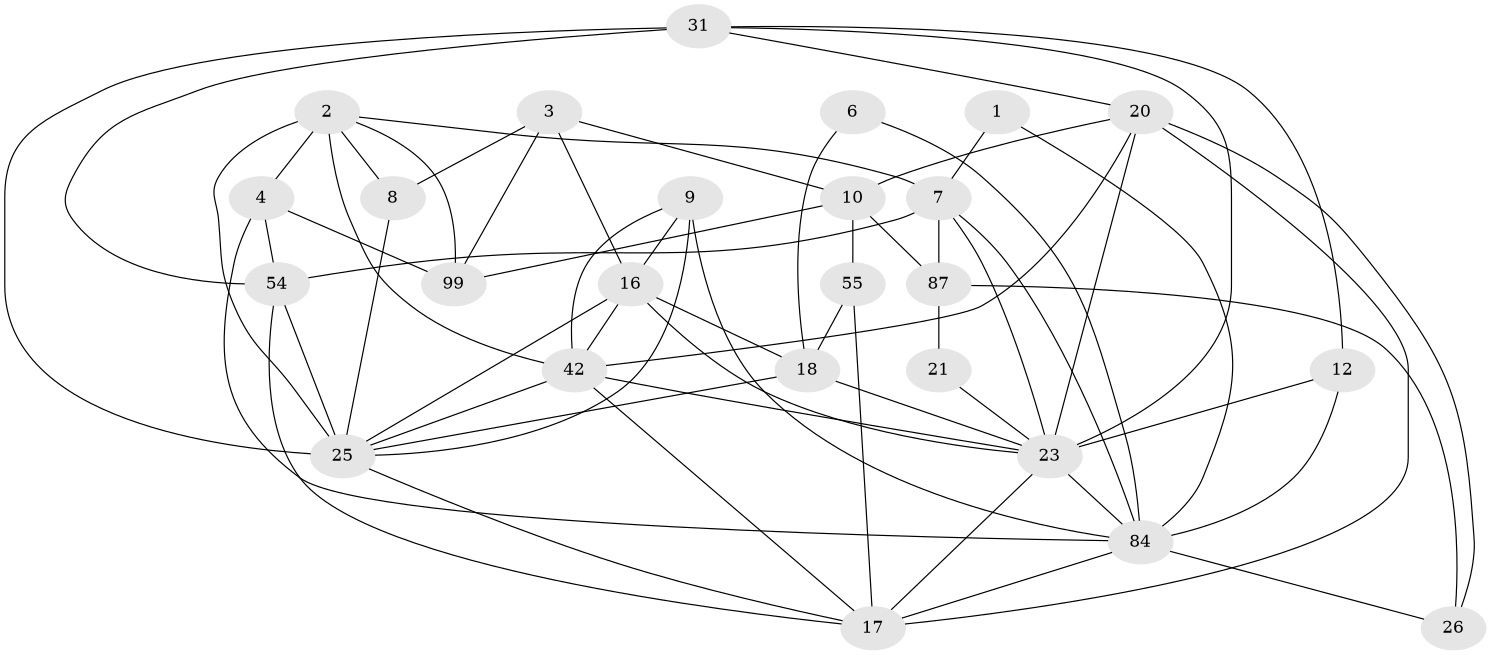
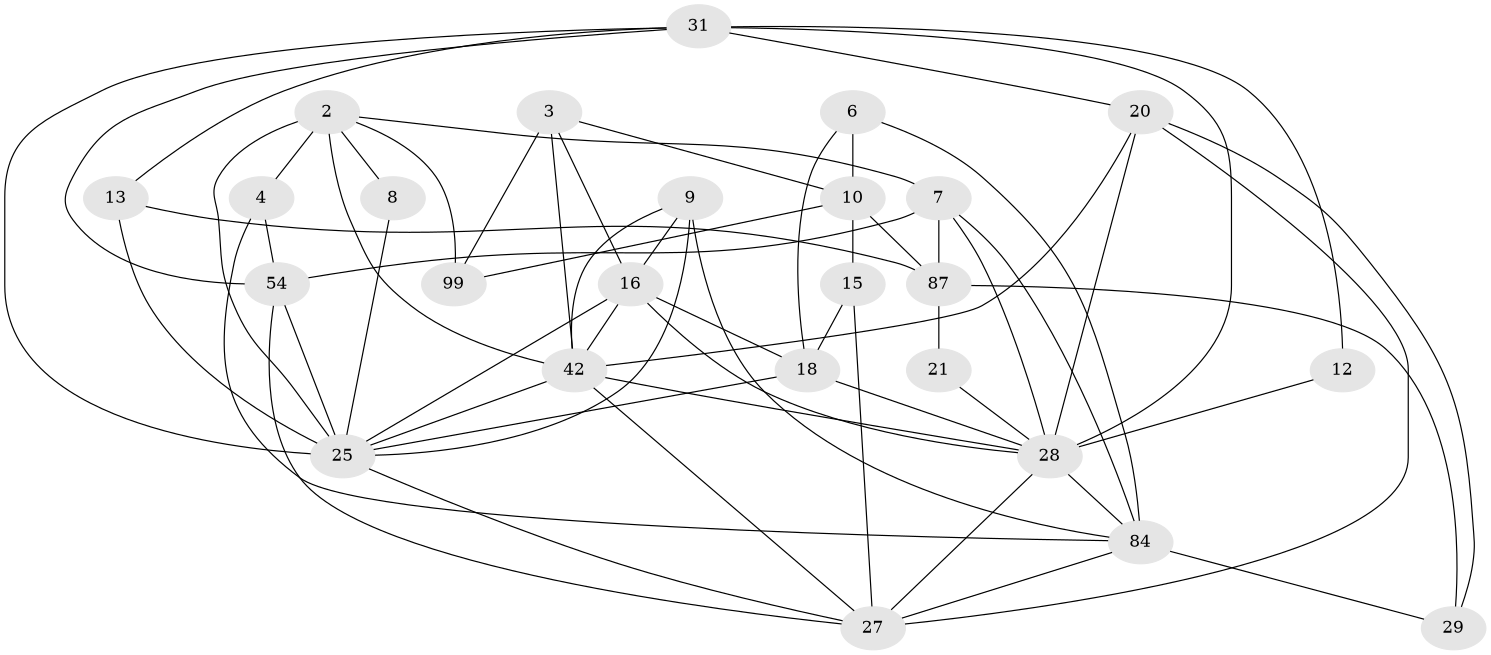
(997, 112) -> none
(993, 147) -> (853, 155)
(471, 155) -> (562, 241)
none -> (116, 198)
(347, 237) -> none
(853, 284) -> (853, 284)
(1050, 456) -> (1050, 456)
(1279, 490) -> none
(873, 628) -> (873, 628)
(1454, 628) -> (1454, 628)
